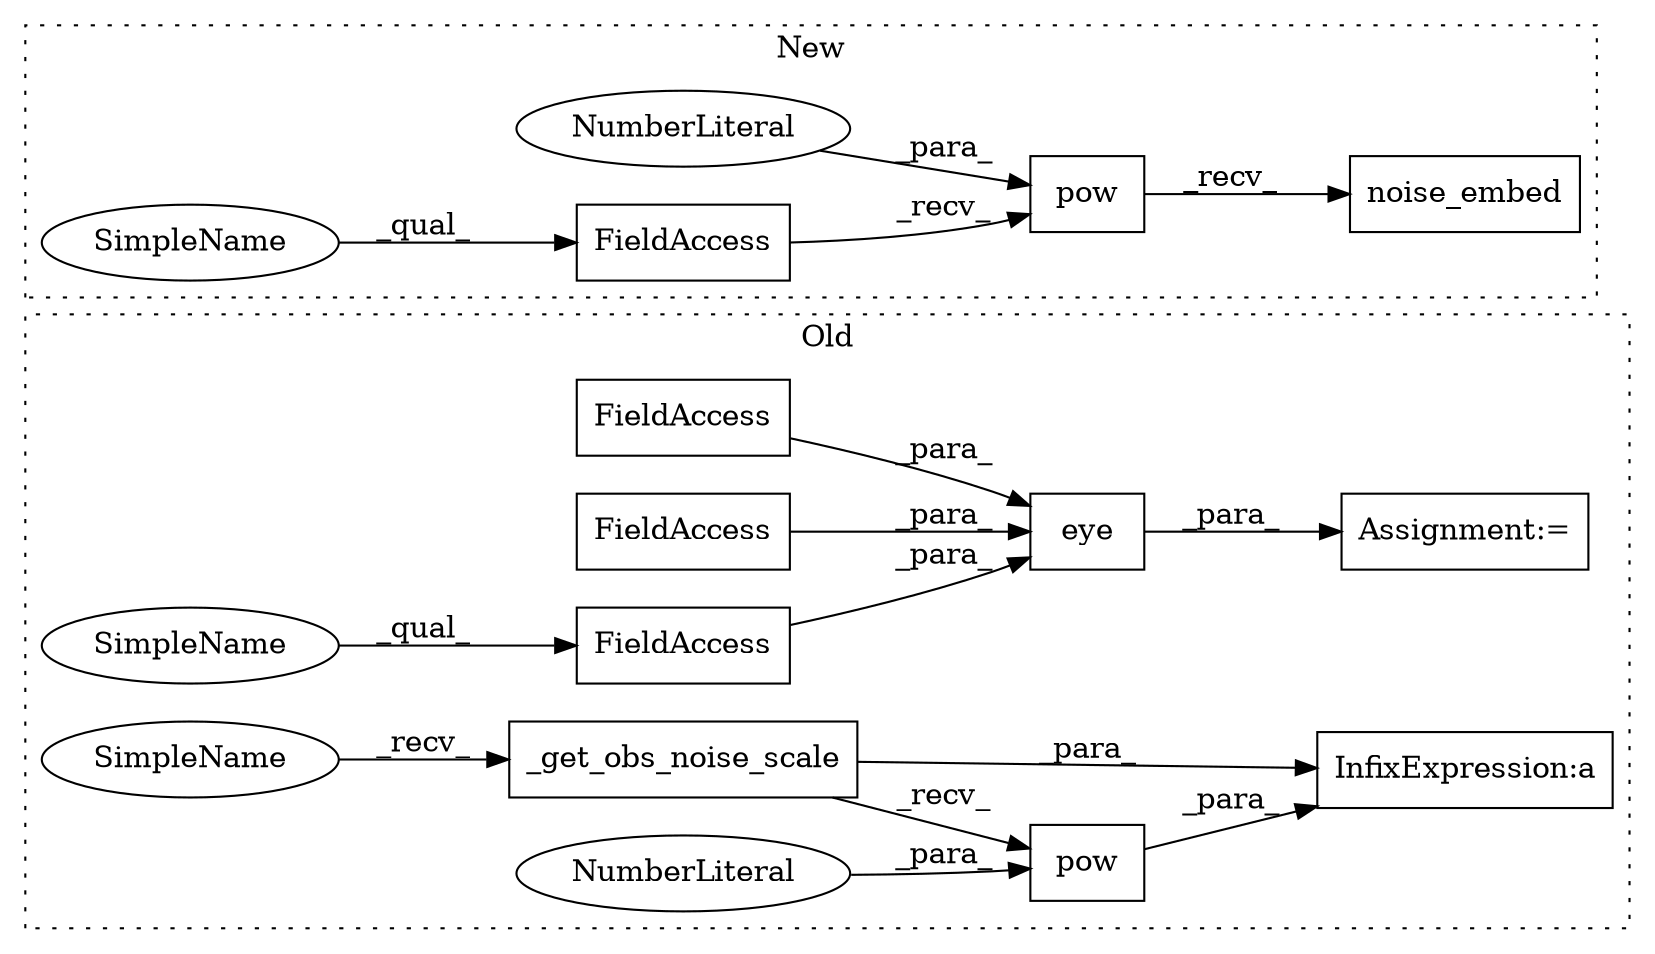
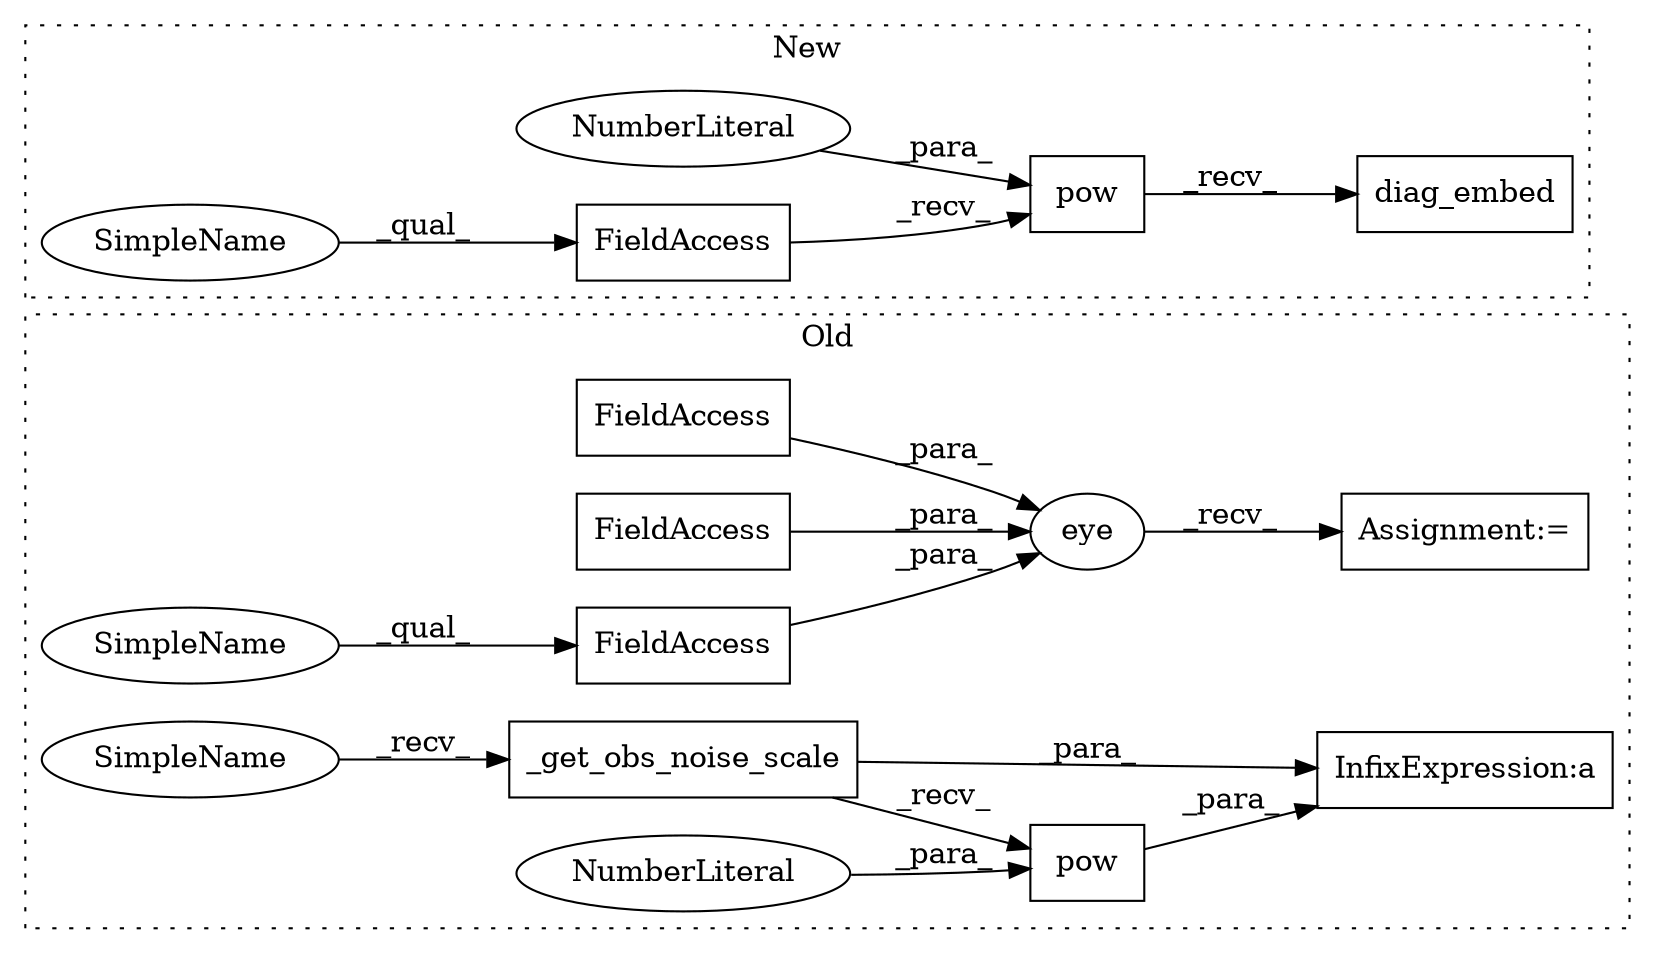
(1465, 194) -> (1465, 194)
(1231, 516) -> (1231, 516)
(1087, 532) -> (1087, 532)
